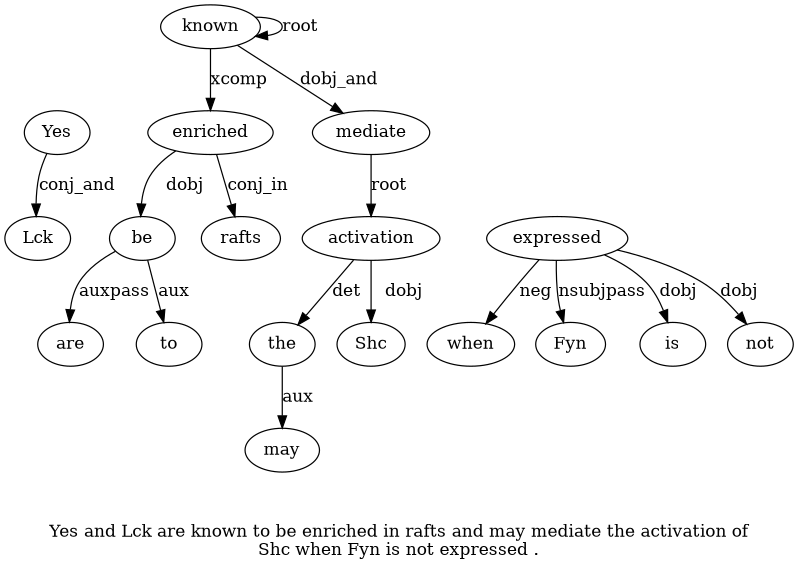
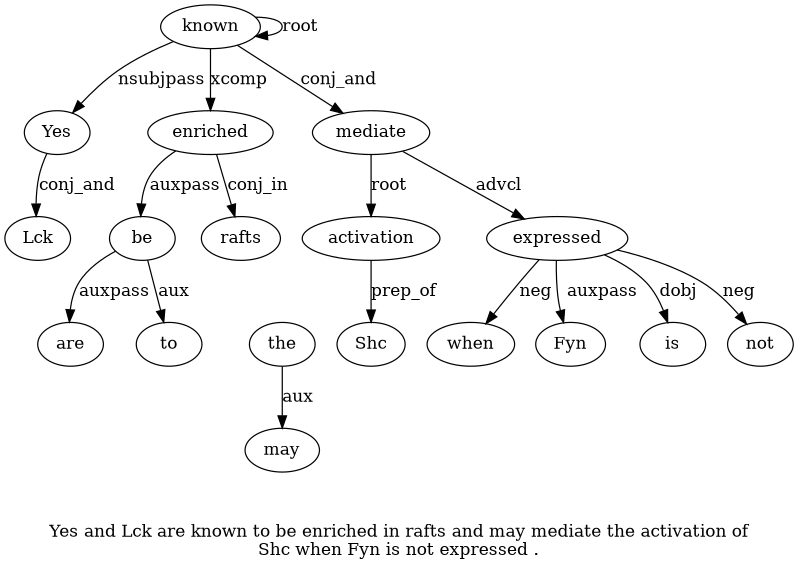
none -> (123, 67)
(339, 80) -> (339, 80)
none -> (458, 182)
(185, 186) -> (185, 186)
(330, 288) -> none
(404, 291) -> (404, 291)
(602, 291) -> (602, 291)
(739, 291) -> (739, 291)
